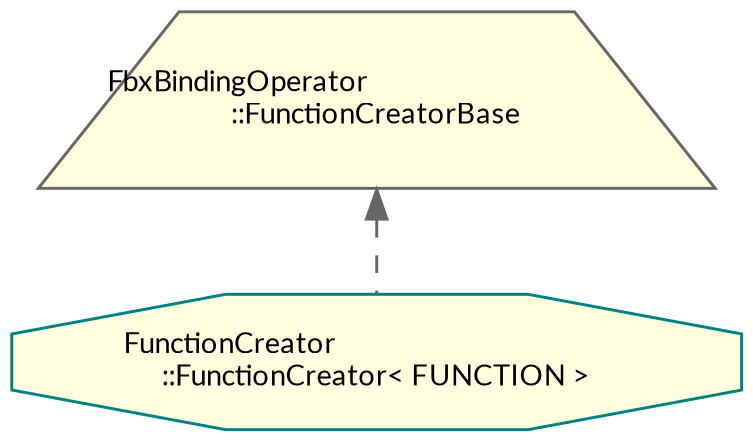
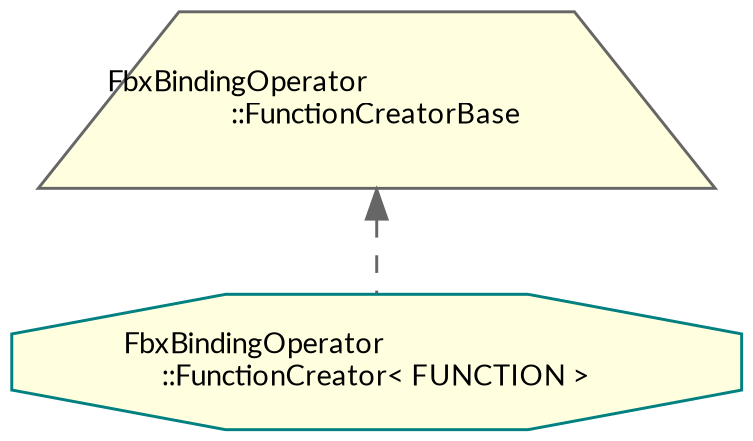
(377, 362) -> (377, 362)
